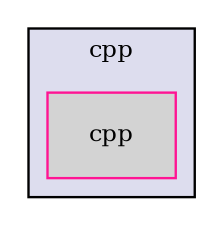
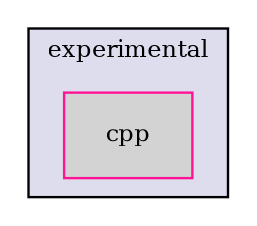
(112, 51) -> (128, 51)
